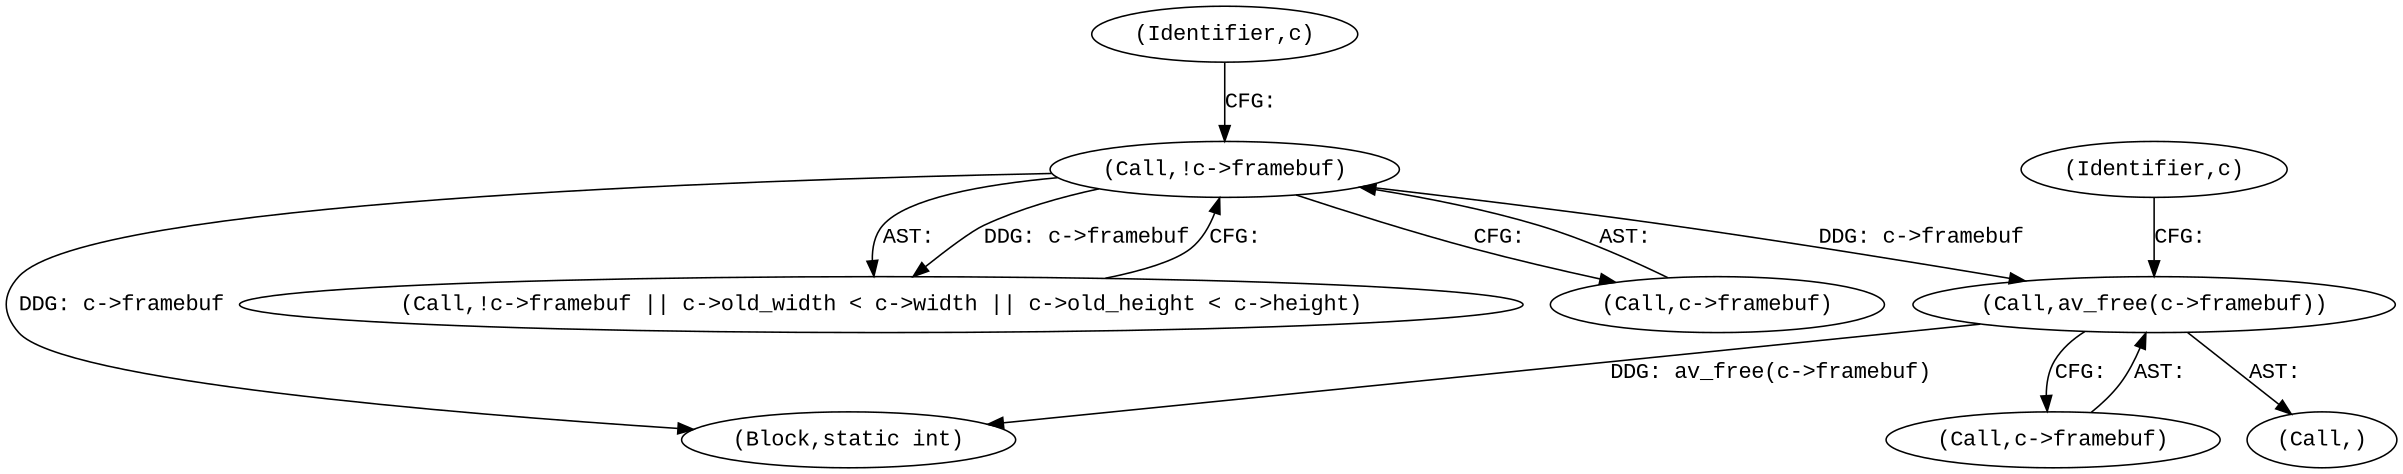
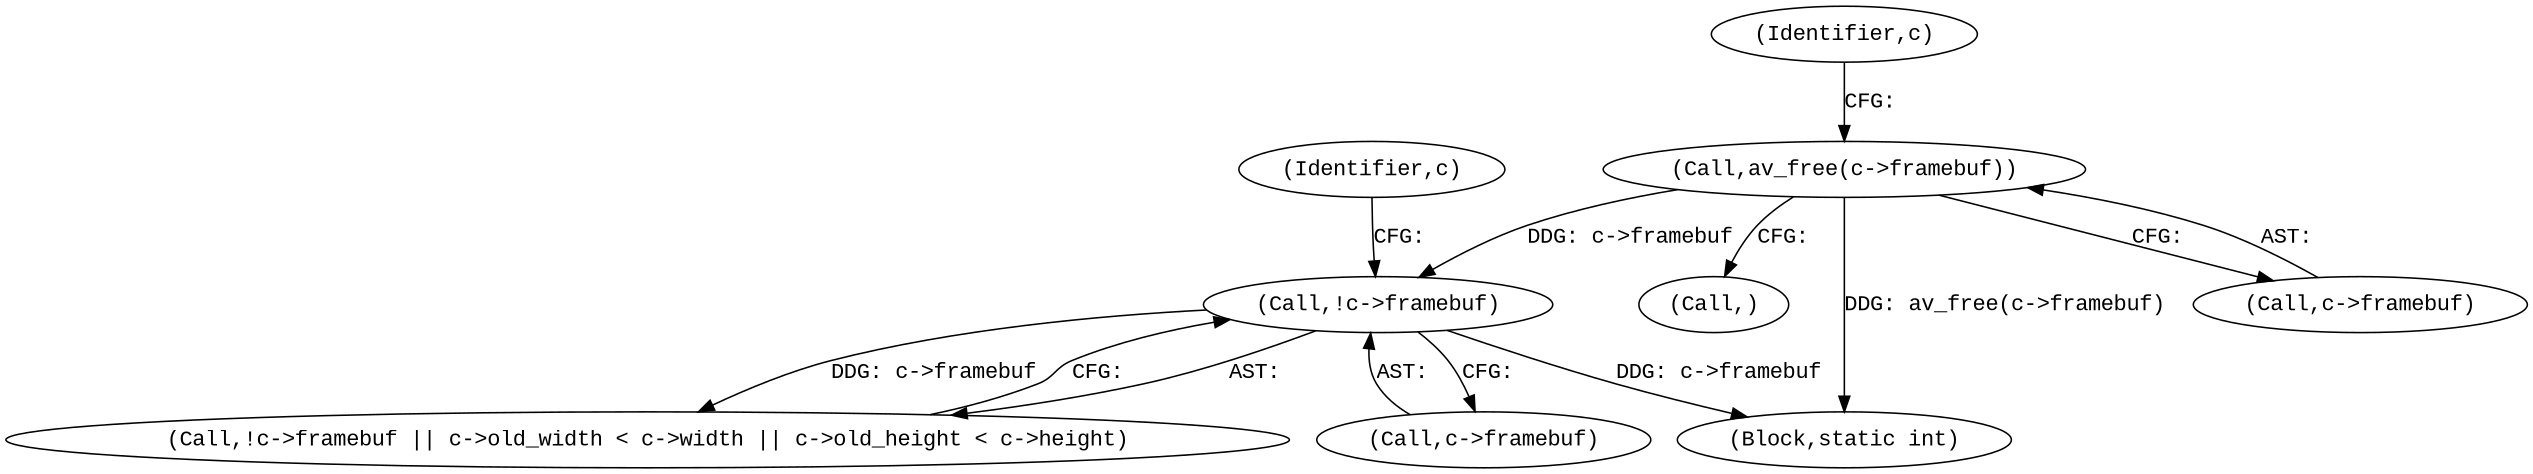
(1687, 228) -> (1551, 218)
(2282, 372) -> (1790, 237)
